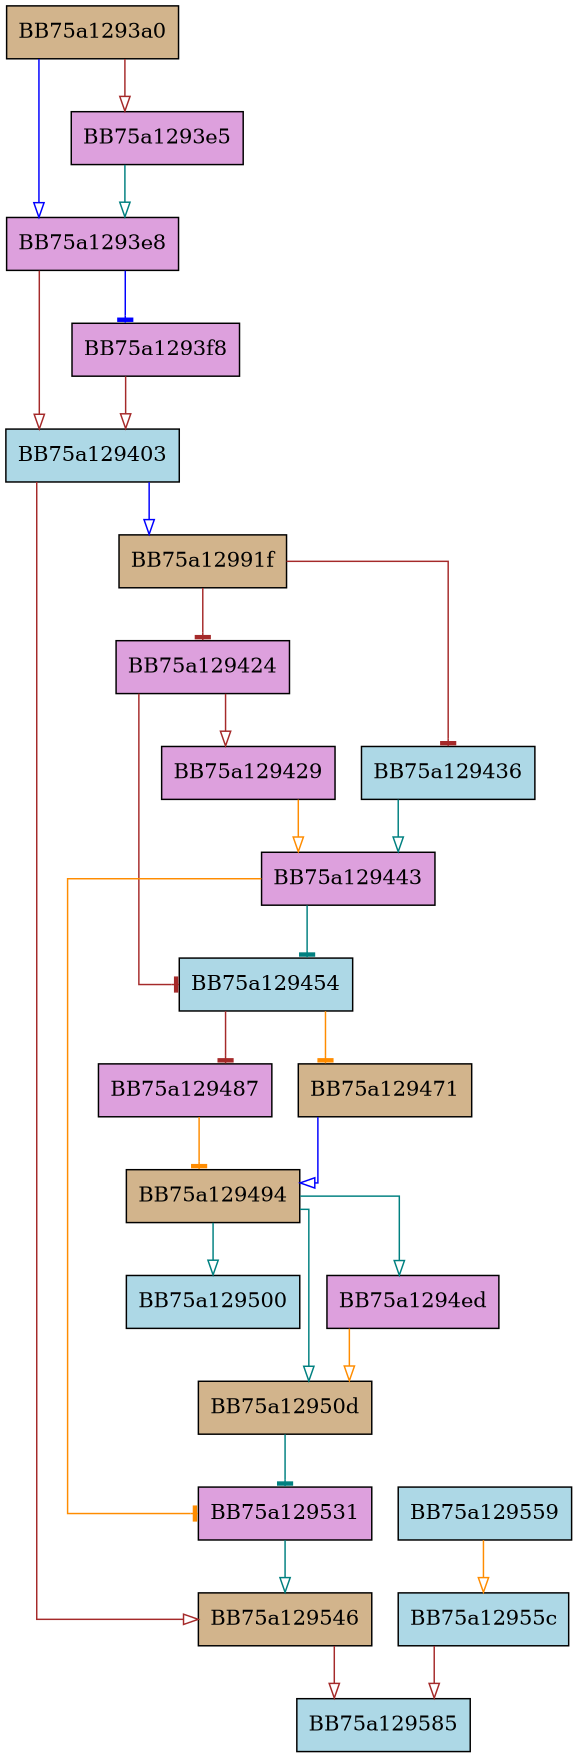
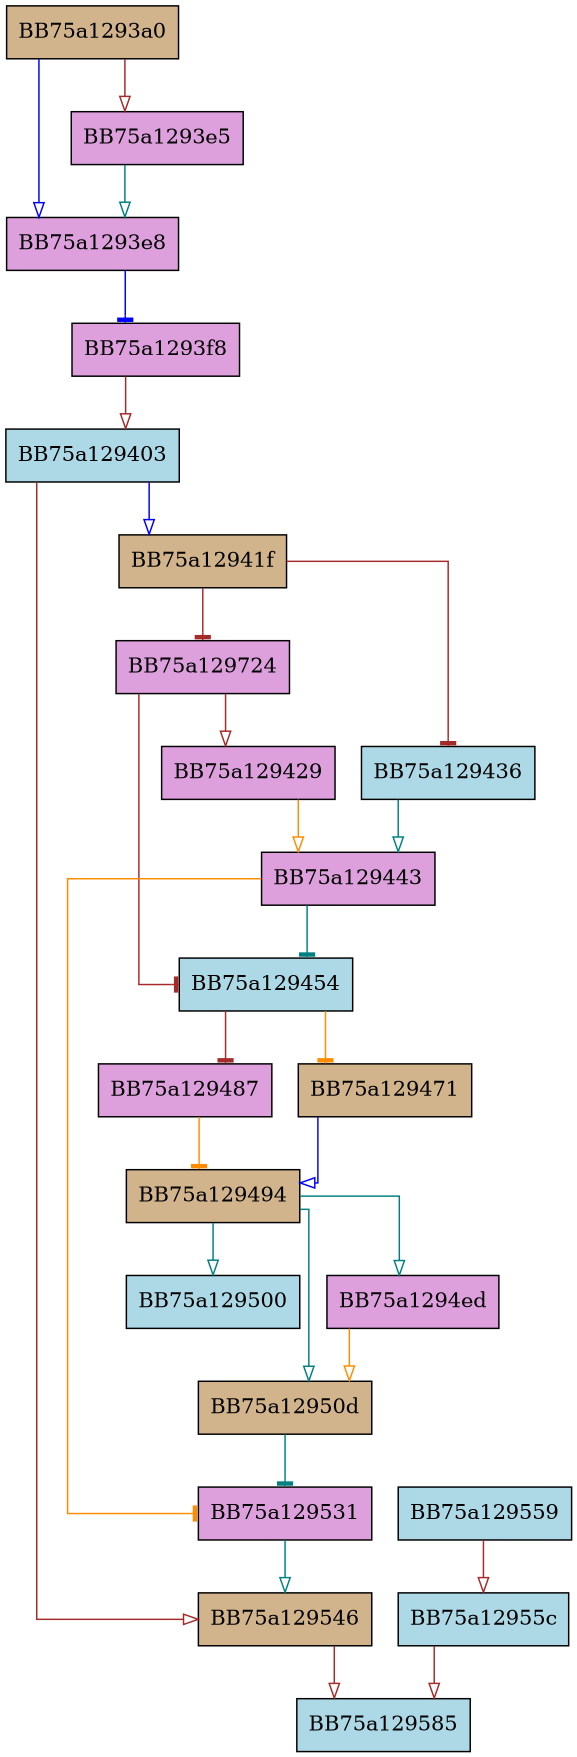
(39, 342) -> none
(203, 561) -> (203, 561)
(203, 667) -> (203, 667)
(483, 1559) -> (483, 1559)
